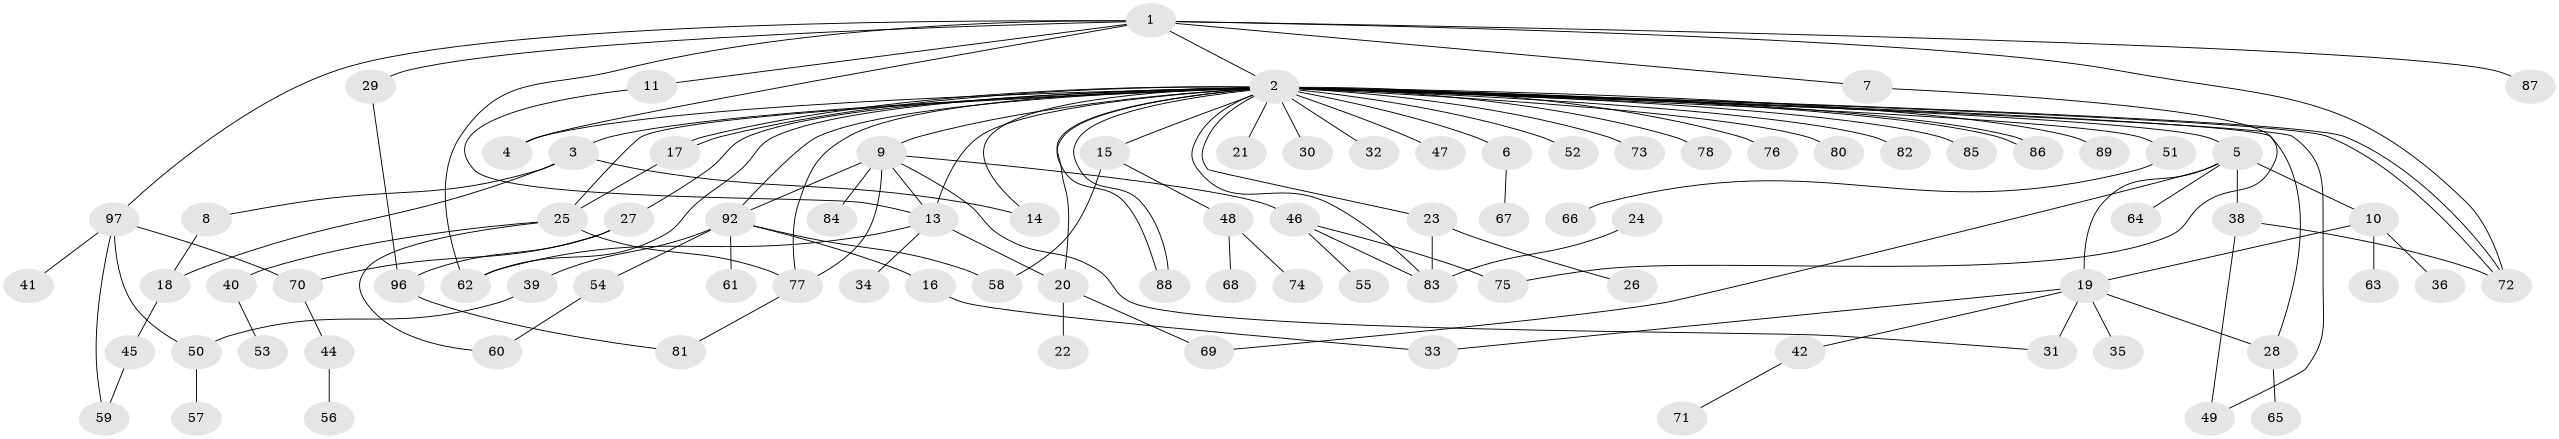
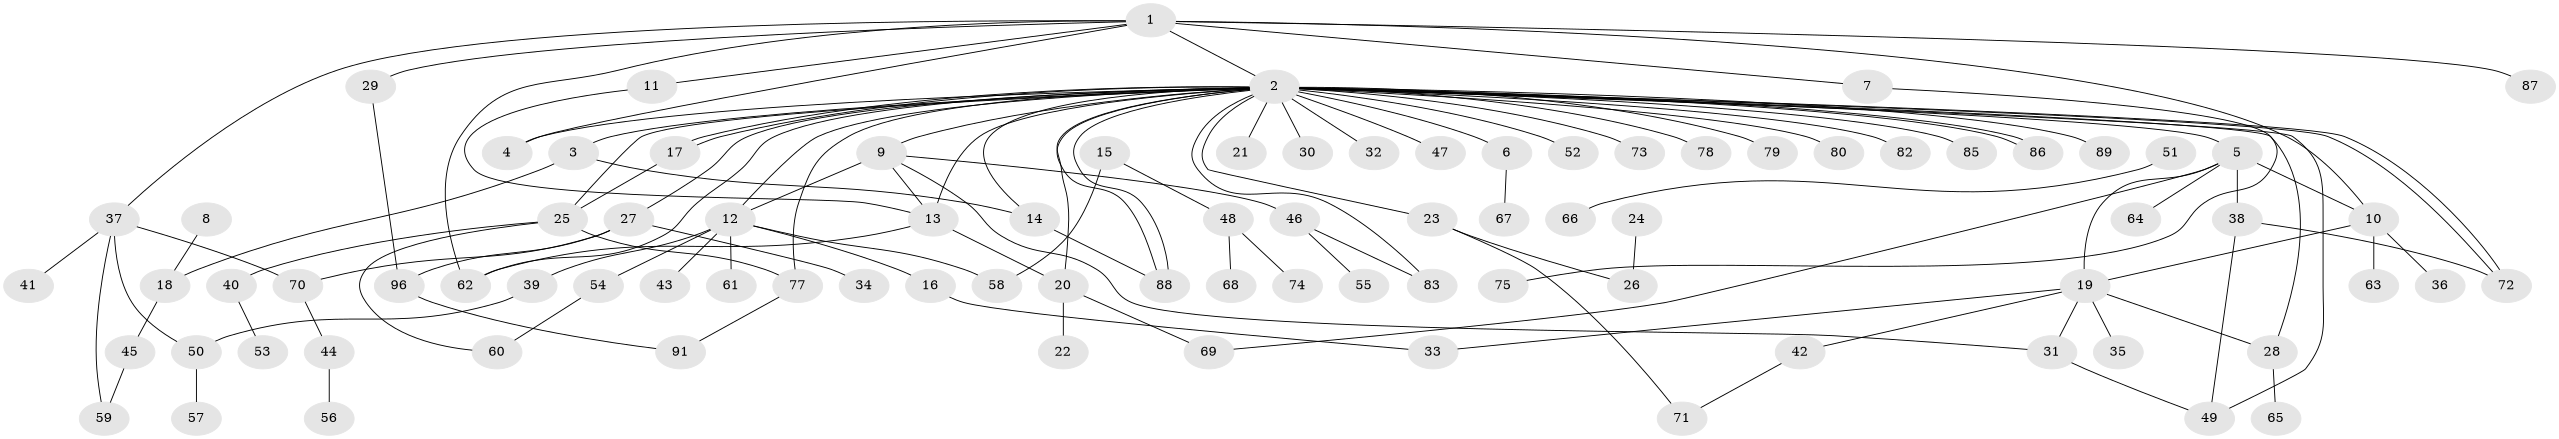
(1877, 46) -> (1787, 48)
(1727, 106) -> none
(1189, 119) -> none
(1773, 153) -> (1773, 153)
(393, 193) -> none
(114, 219) -> (114, 219)
(730, 219) -> (730, 219)
(832, 219) -> none
(870, 227) -> none
(1405, 250) -> none
(1432, 252) -> (1575, 300)
(1544, 252) -> (1635, 253)
none -> (1100, 253)
(894, 258) -> (764, 252)
none -> (665, 286)
(681, 352) -> (681, 352)
none -> (2130, 387)
